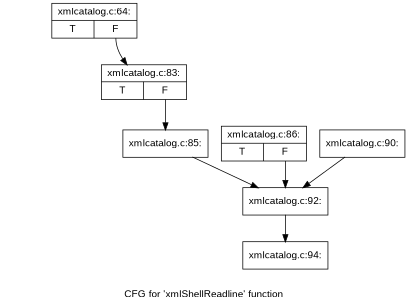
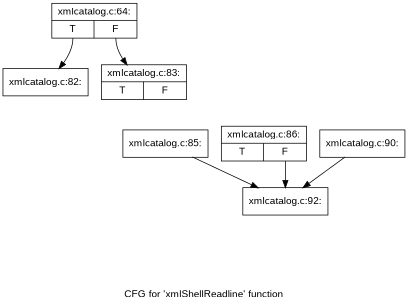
none -> (46, 82)
(165, 111) -> none
(285, 255) -> none
